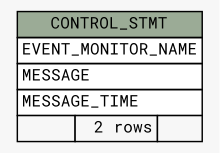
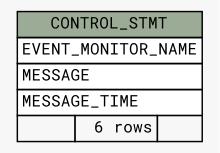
(124, 128) -> (124, 128)
